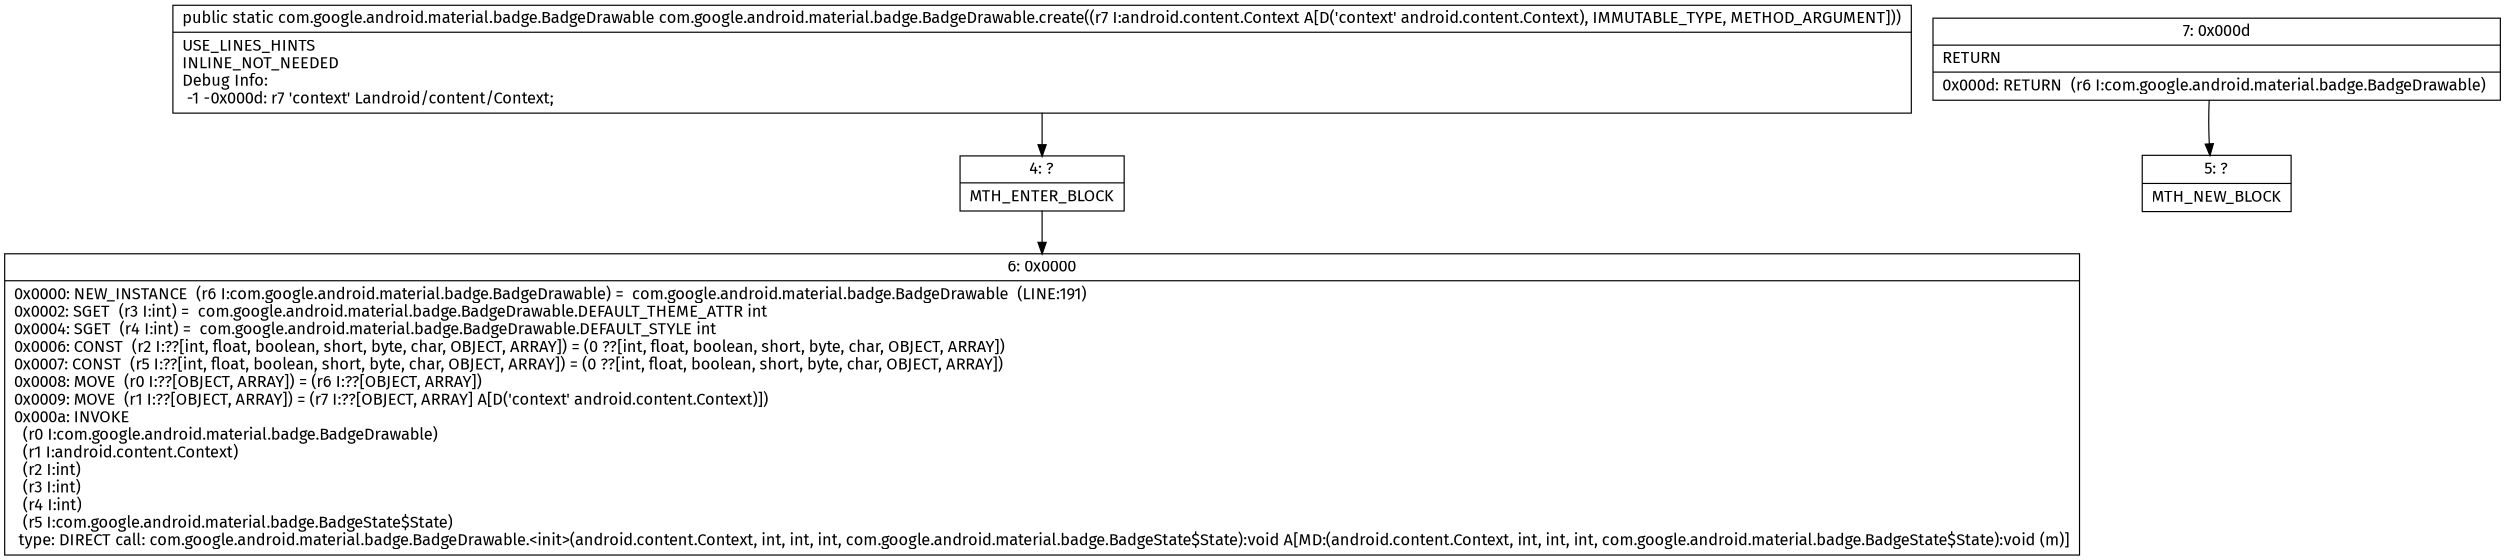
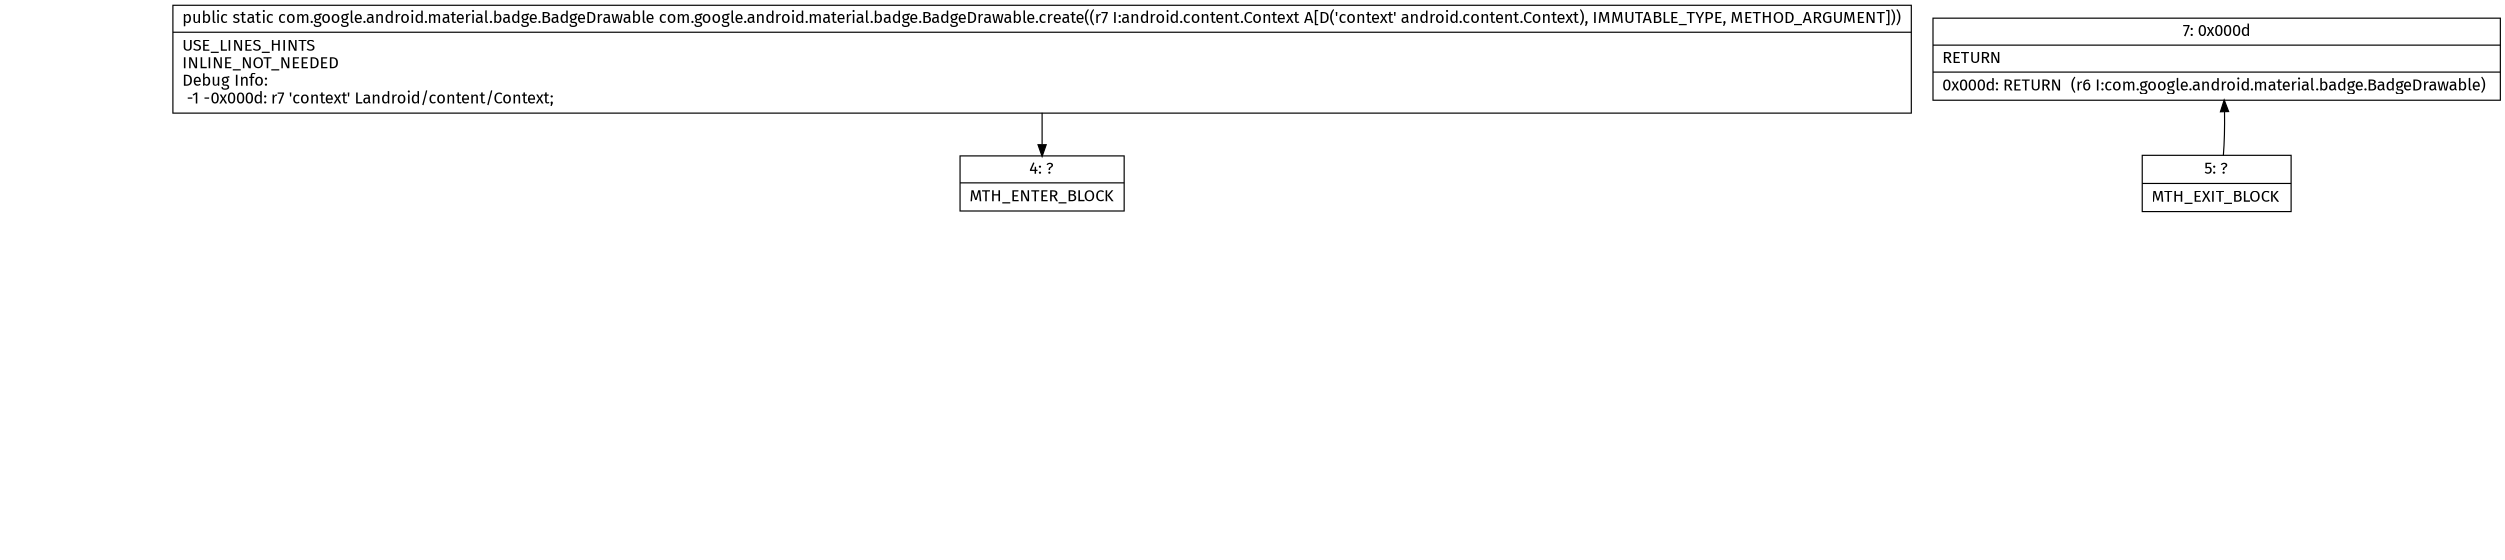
(2209, 122) -> (2224, 134)
(2217, 197) -> (2216, 197)
(1042, 404) -> none
